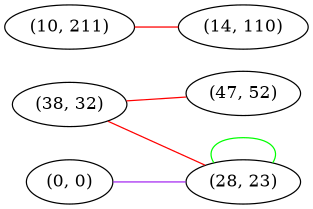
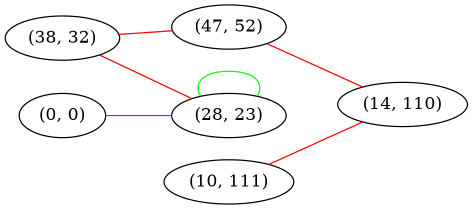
(70, 27) -> (229, 182)
none -> (315, 65)
